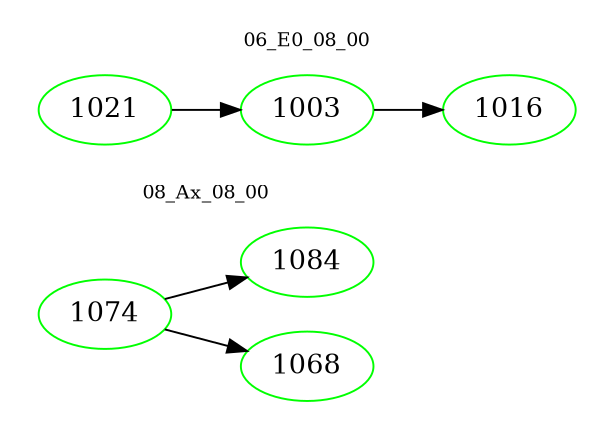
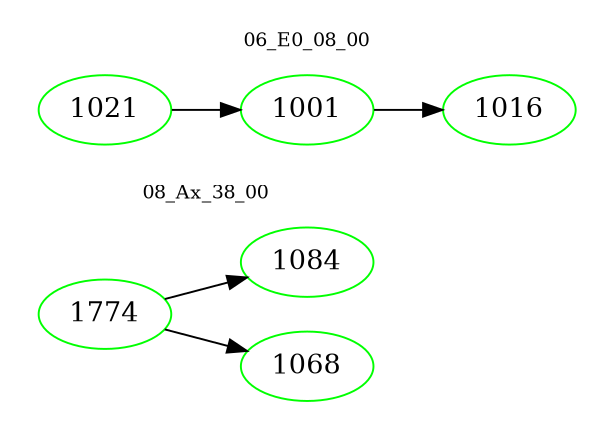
(307, 110) -> (307, 110)
(206, 194) -> (206, 194)
(105, 314) -> (105, 314)
